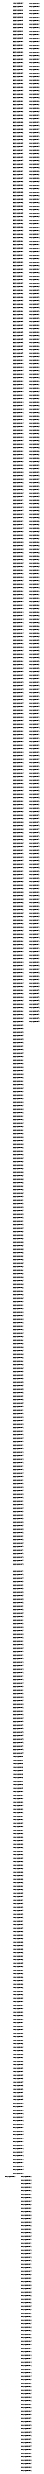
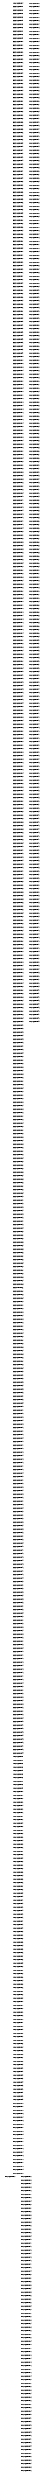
(18, 1288) -> (18, 1288)
none -> (18, 1568)
